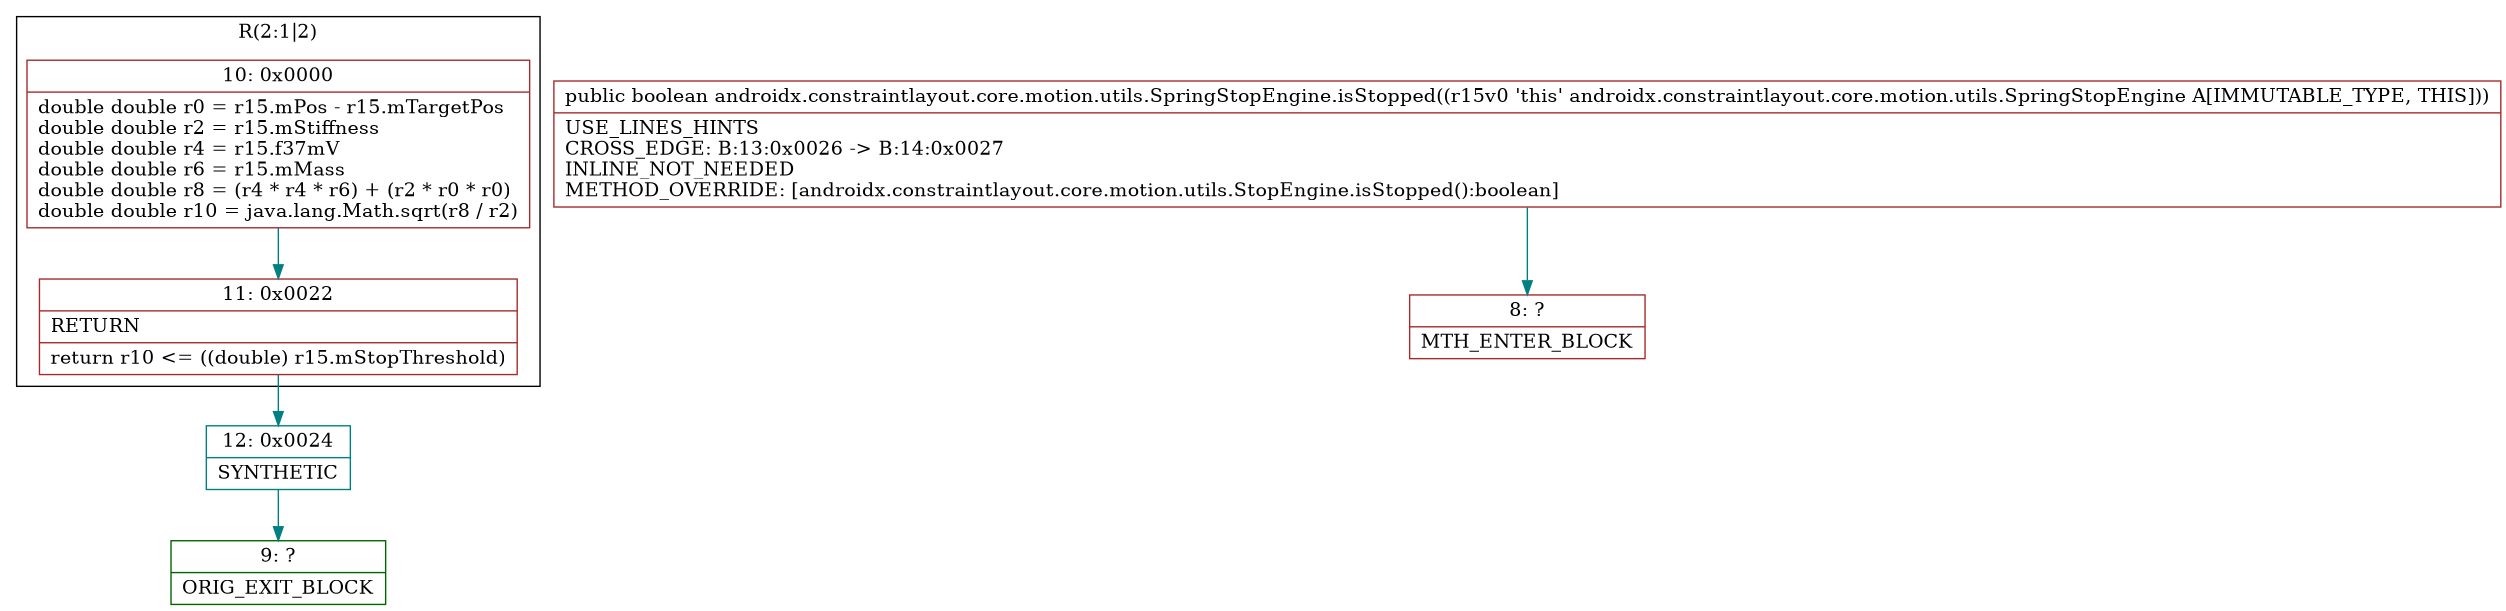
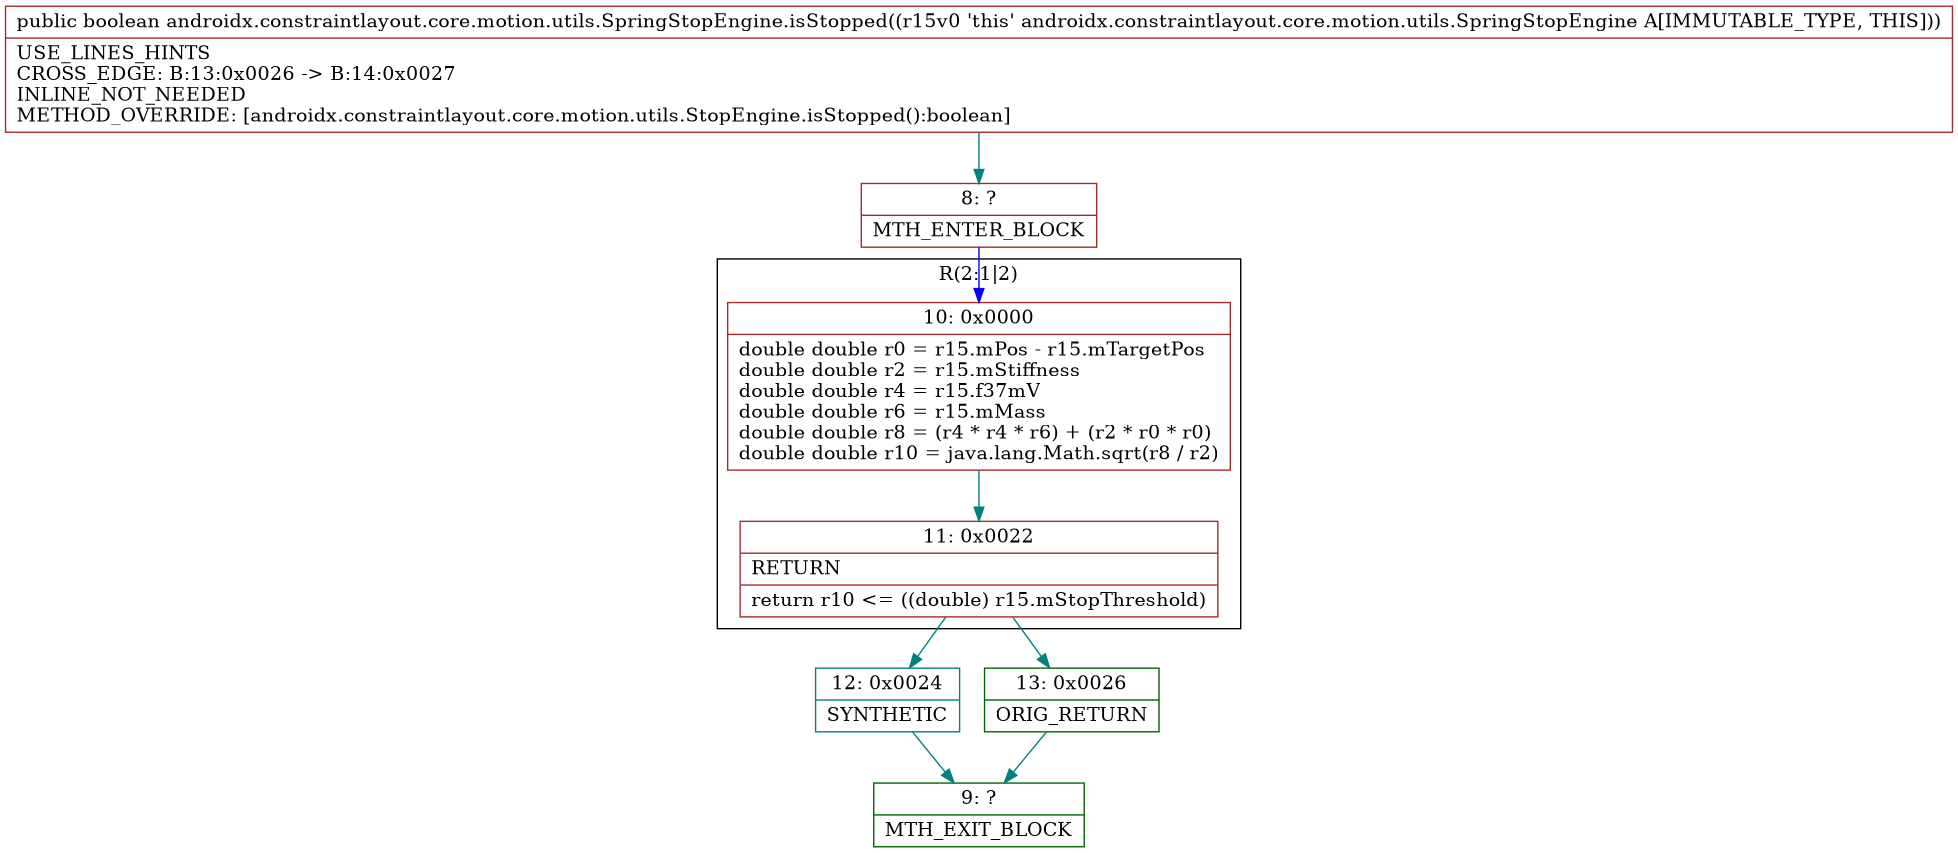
none -> (979, 268)
(278, 588) -> (979, 830)
none -> (1072, 700)
